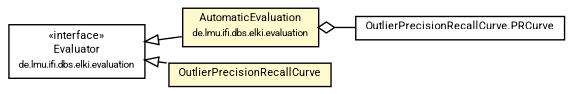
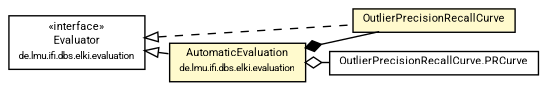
none -> (350, 38)
